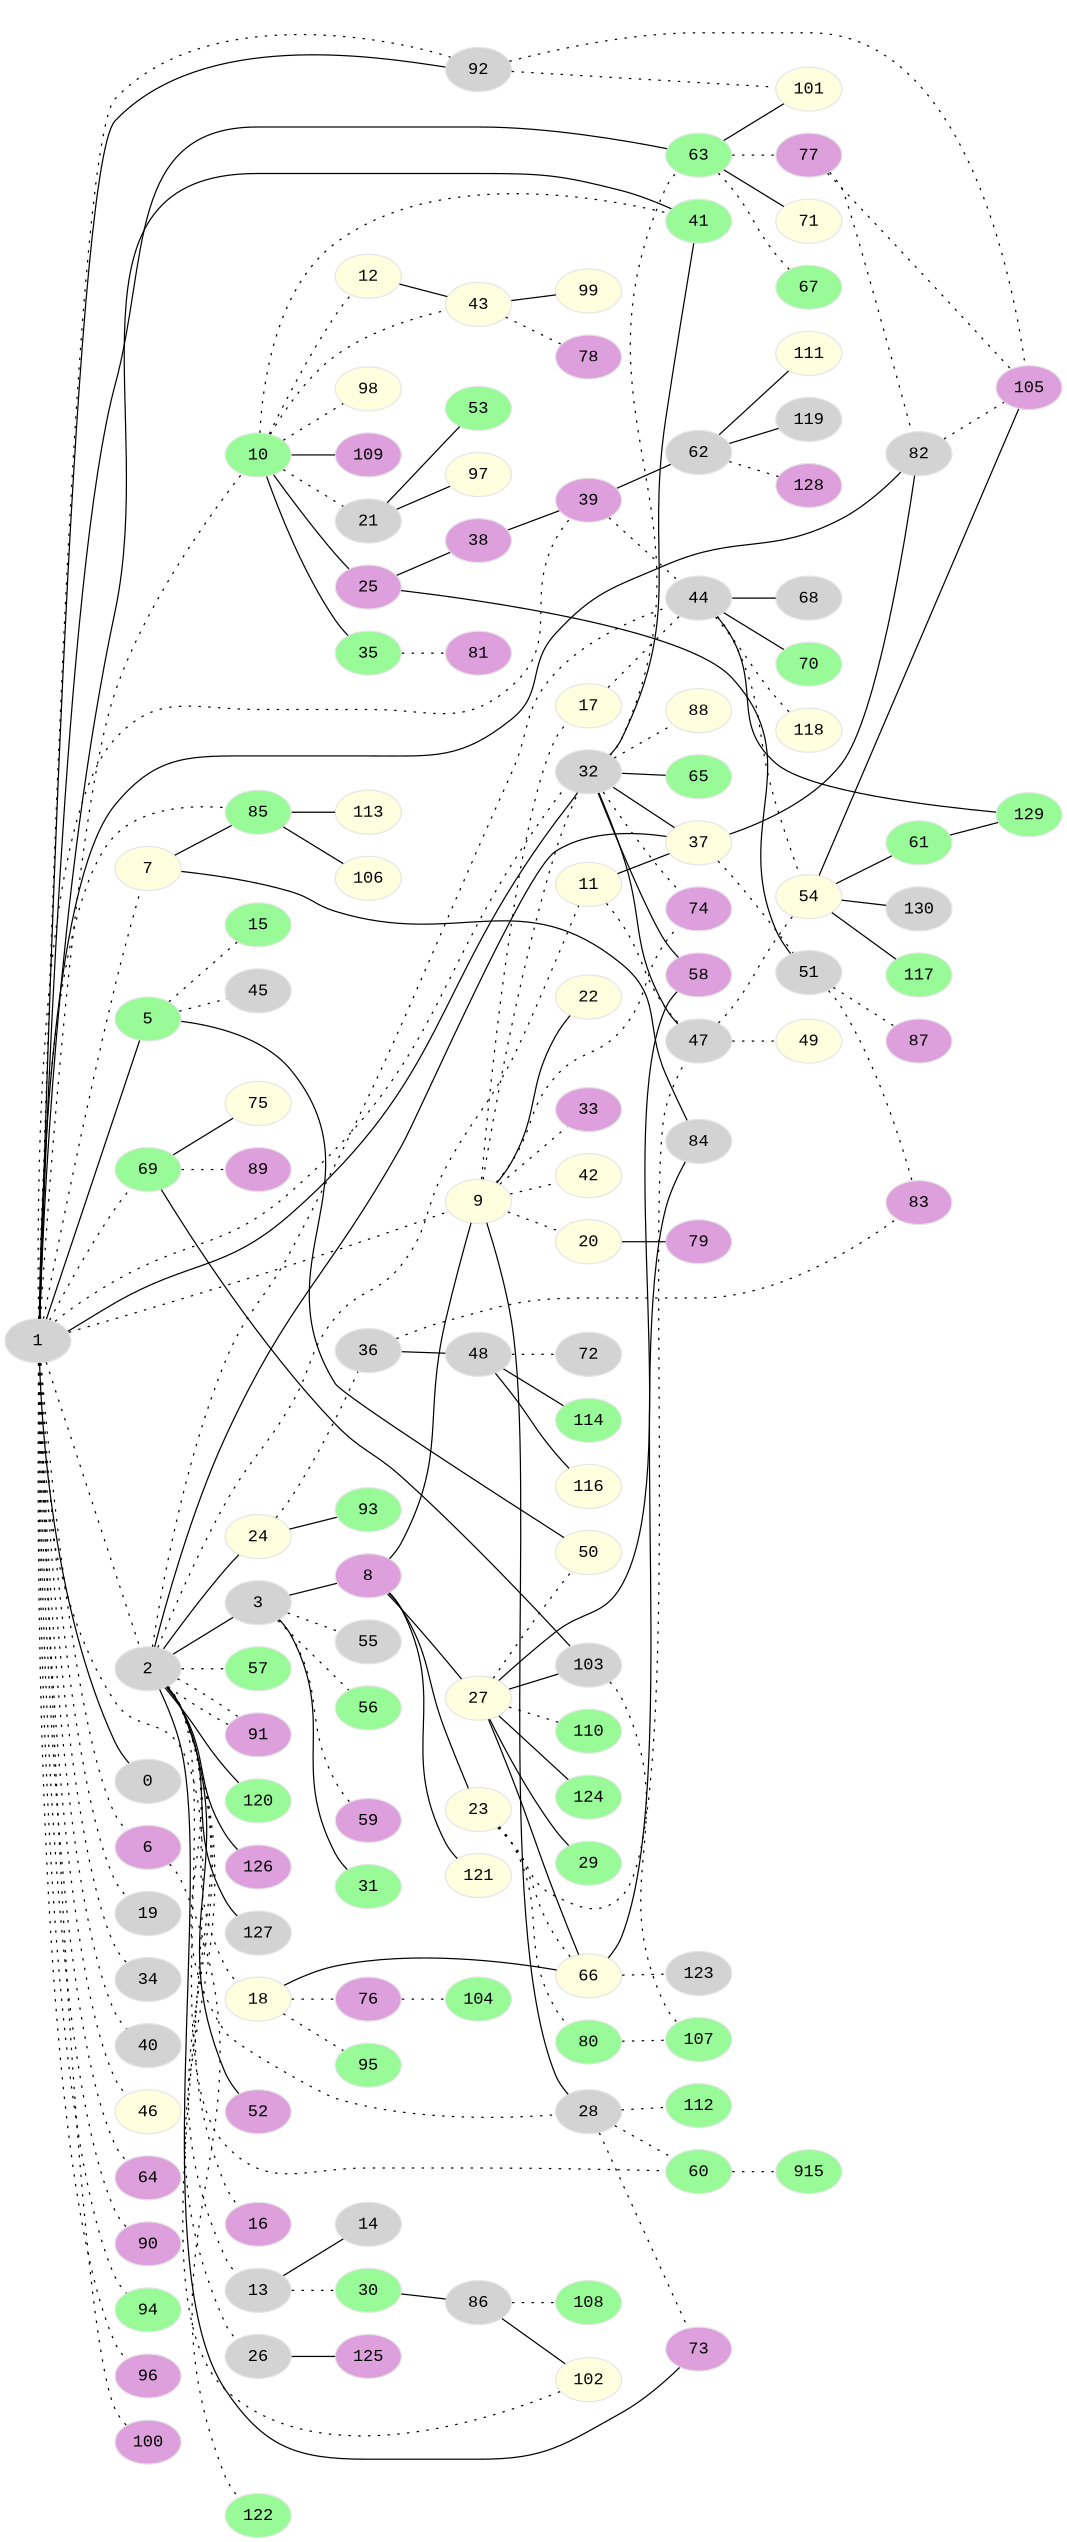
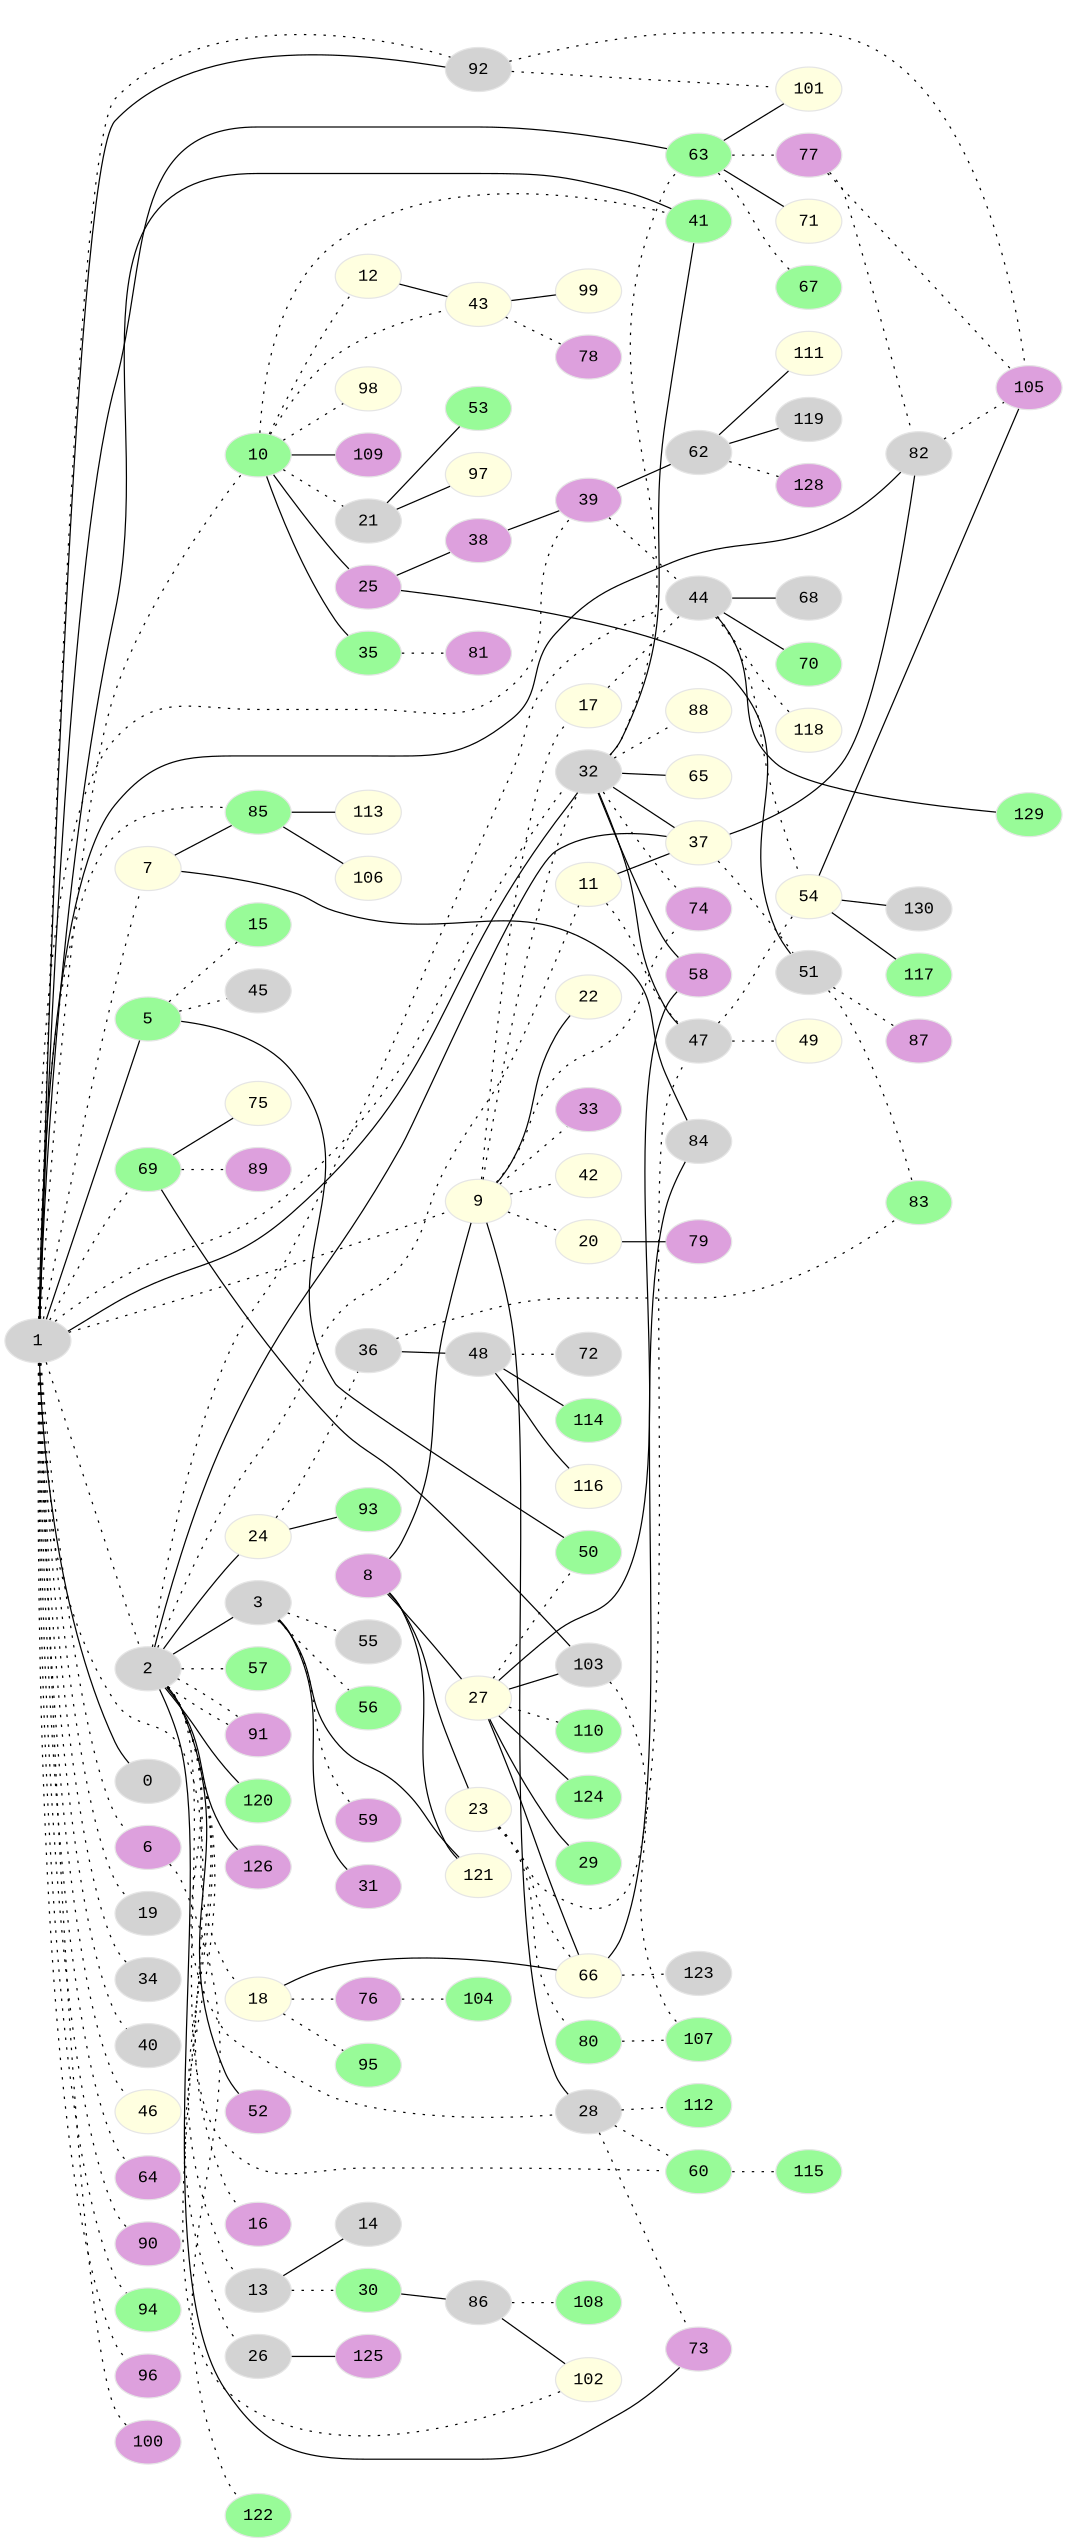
(699, 777) -> (699, 777)
(919, 843) -> none
(919, 1203) -> (919, 1203)
(589, 1553) -> (589, 1553)
(313, 1589) -> (348, 1754)
(368, 1887) -> (368, 1887)
(258, 1933) -> none
(809, 2172) -> (809, 2172)
